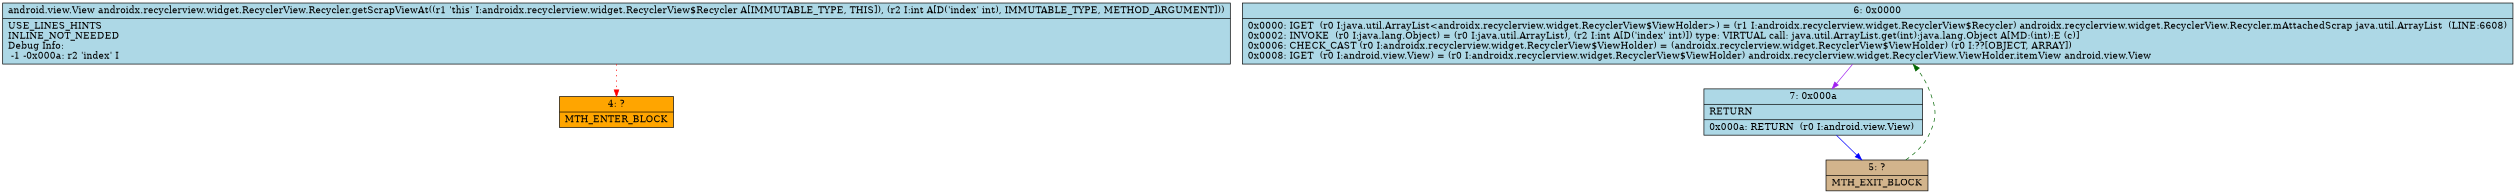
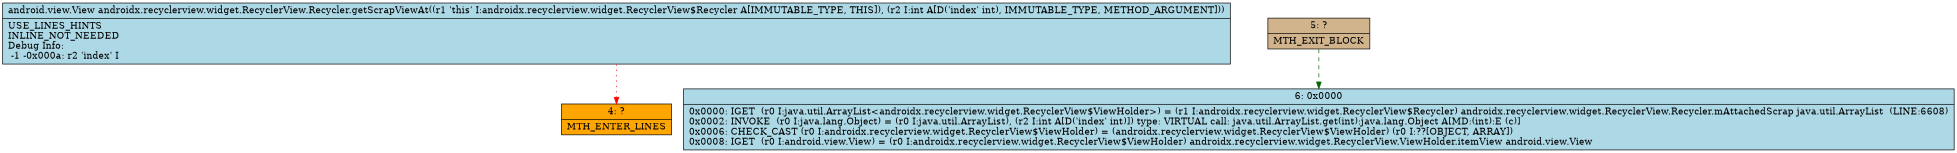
(1813, 112) -> none
(616, 119) -> (616, 127)
